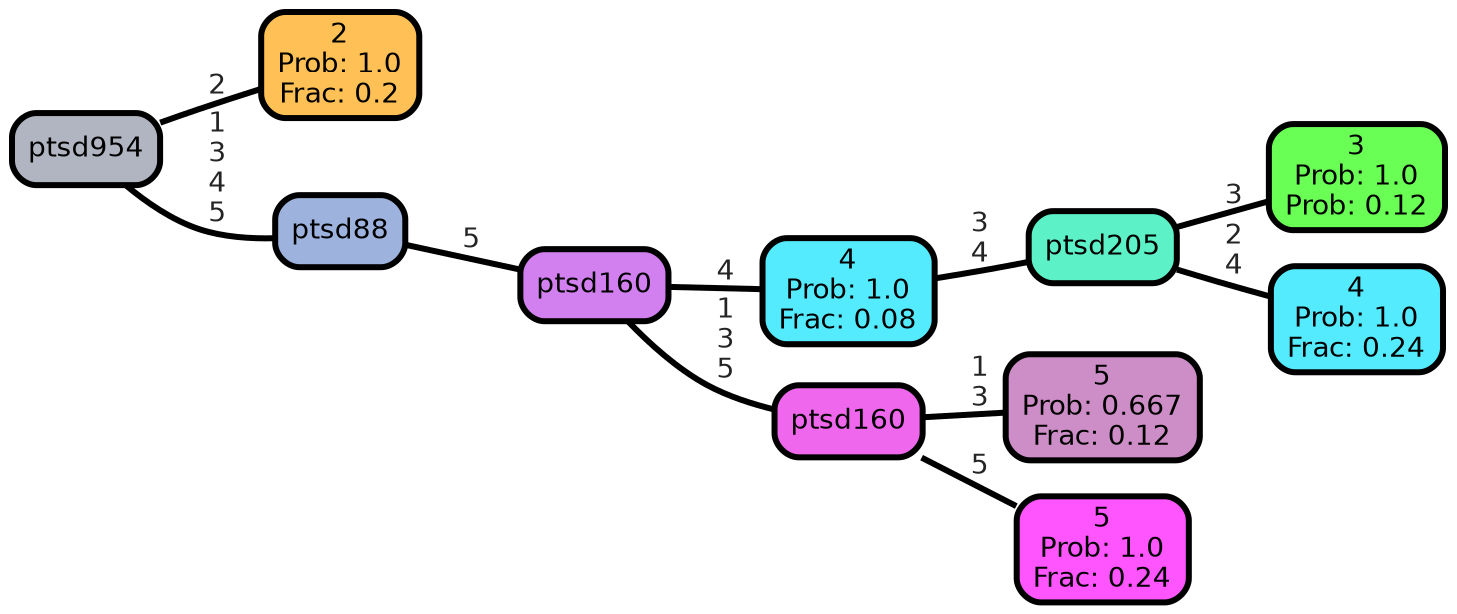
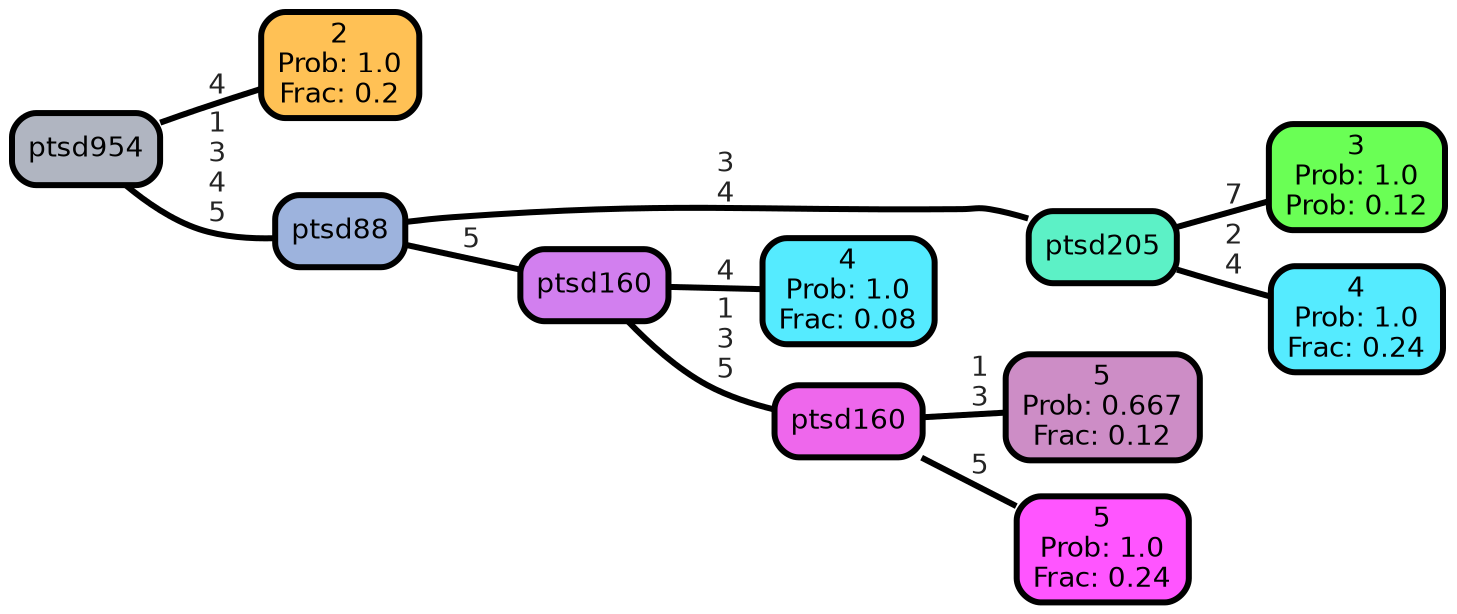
(213, 86) -> (213, 86)
(1230, 196) -> (1230, 196)
(982, 271) -> (717, 208)
